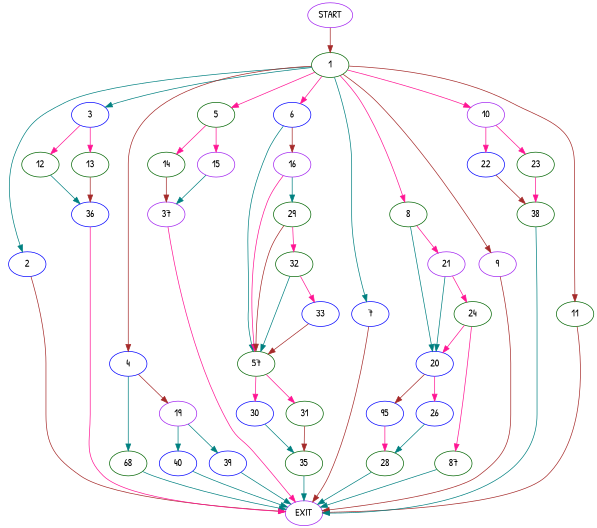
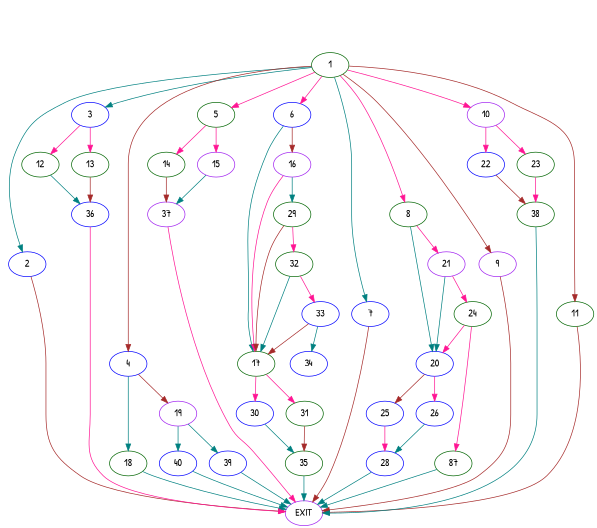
(330, 15) -> none
(256, 364) -> (256, 364)
none -> (309, 364)
(385, 414) -> (385, 414)
(128, 463) -> (128, 463)
(385, 463) -> (385, 463)
